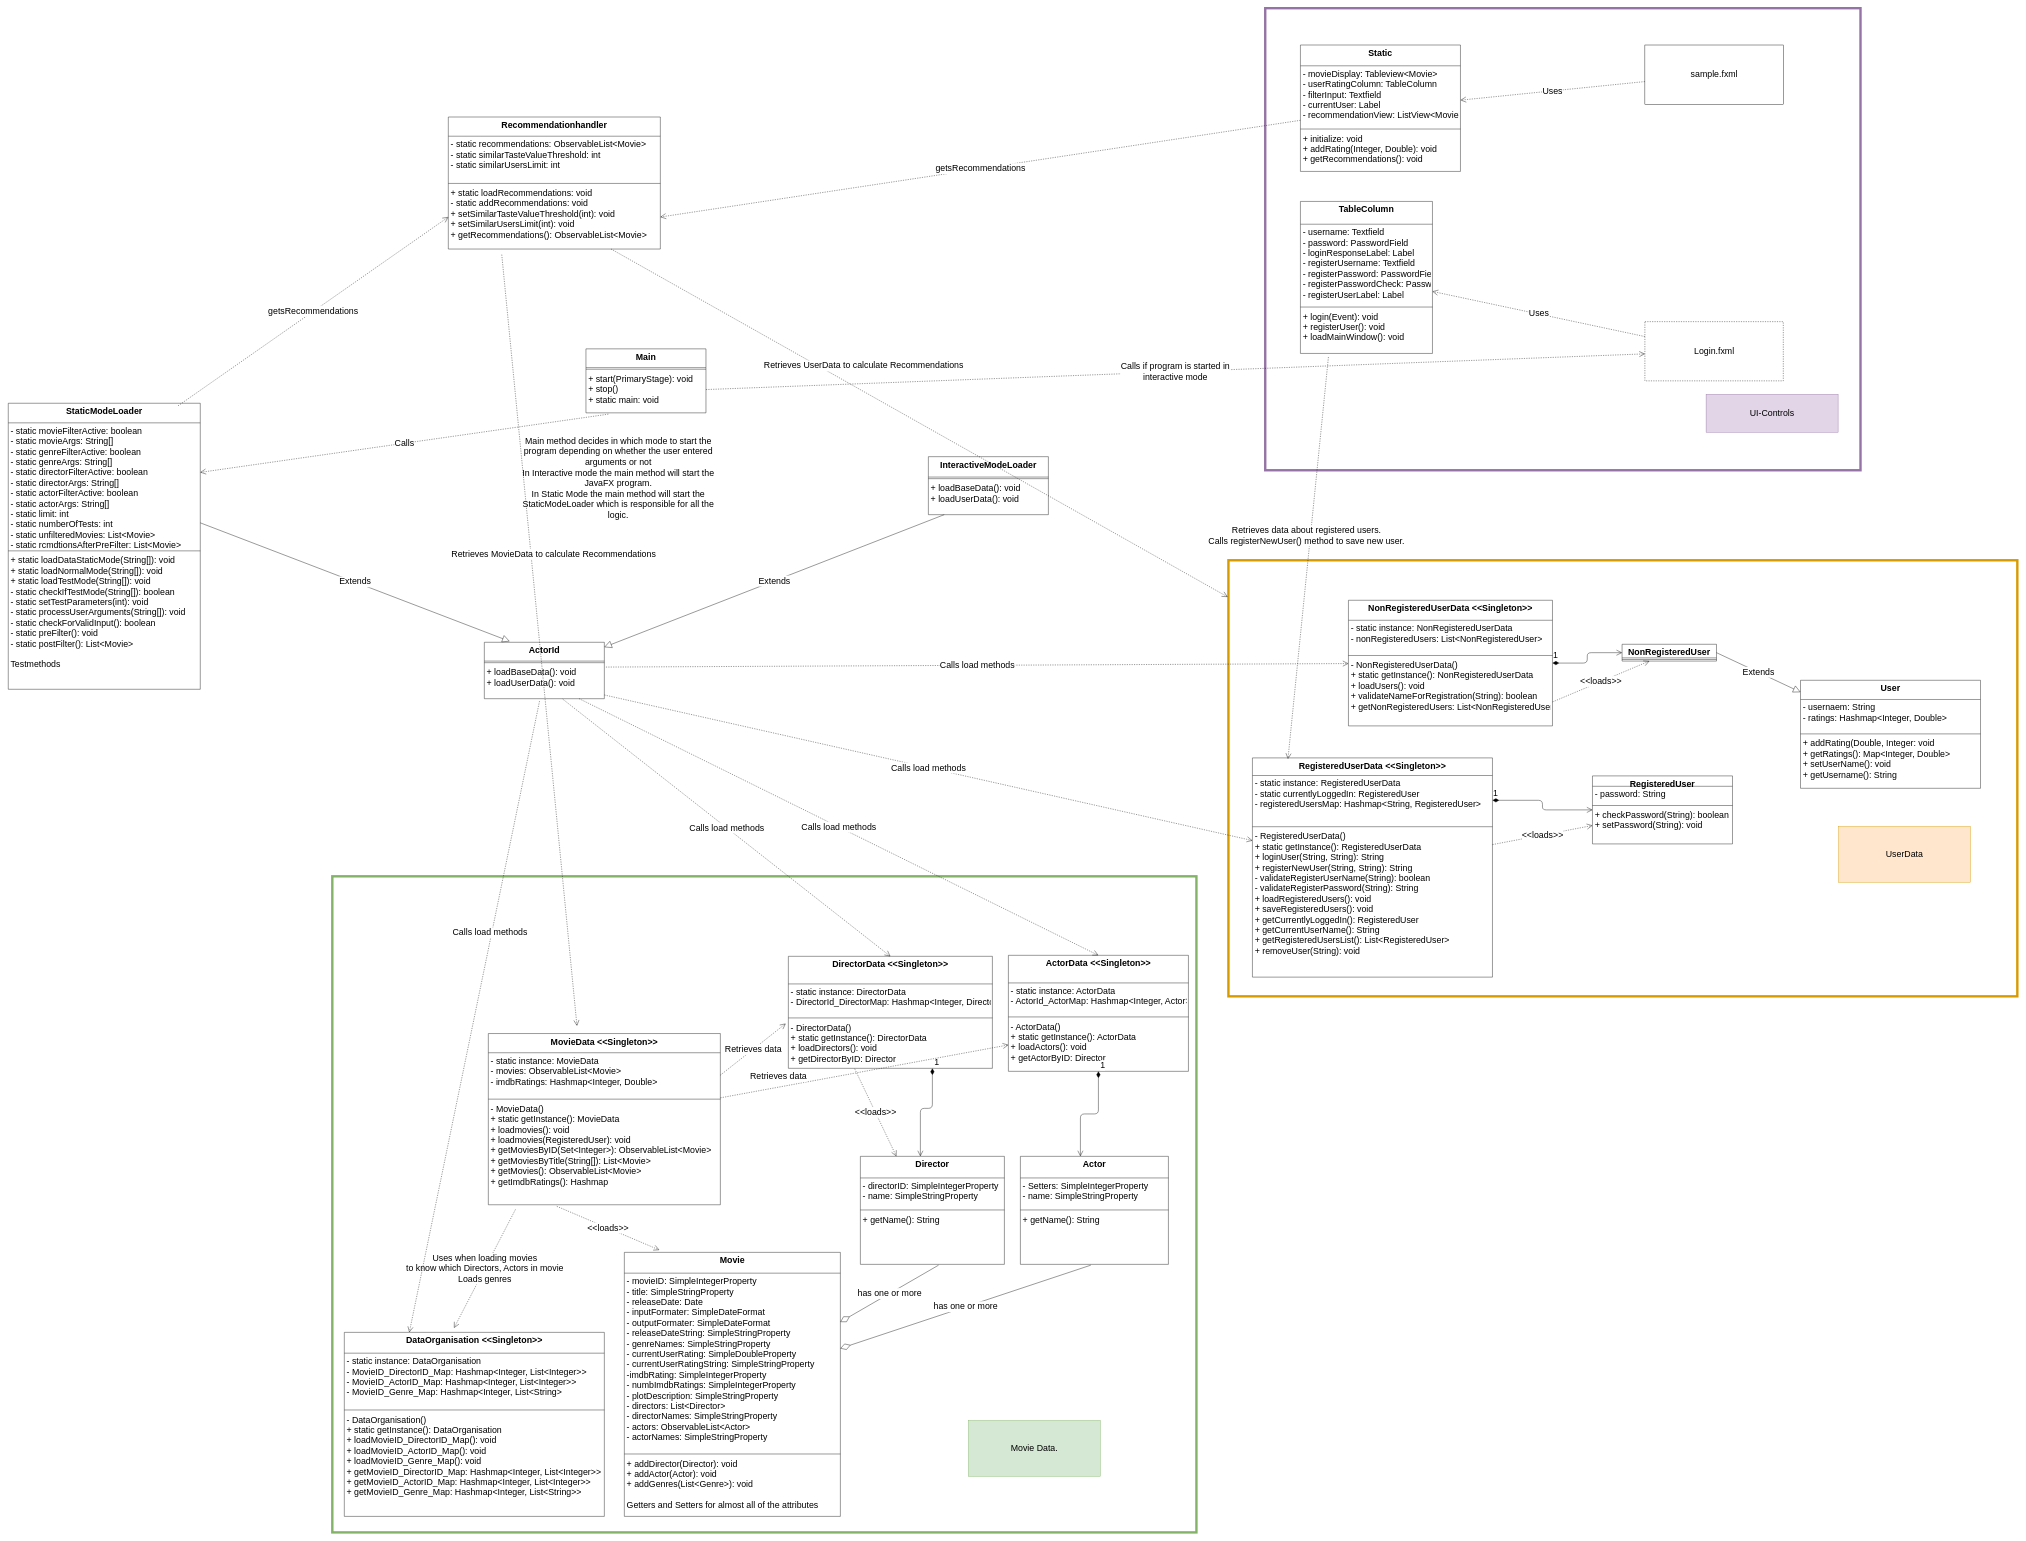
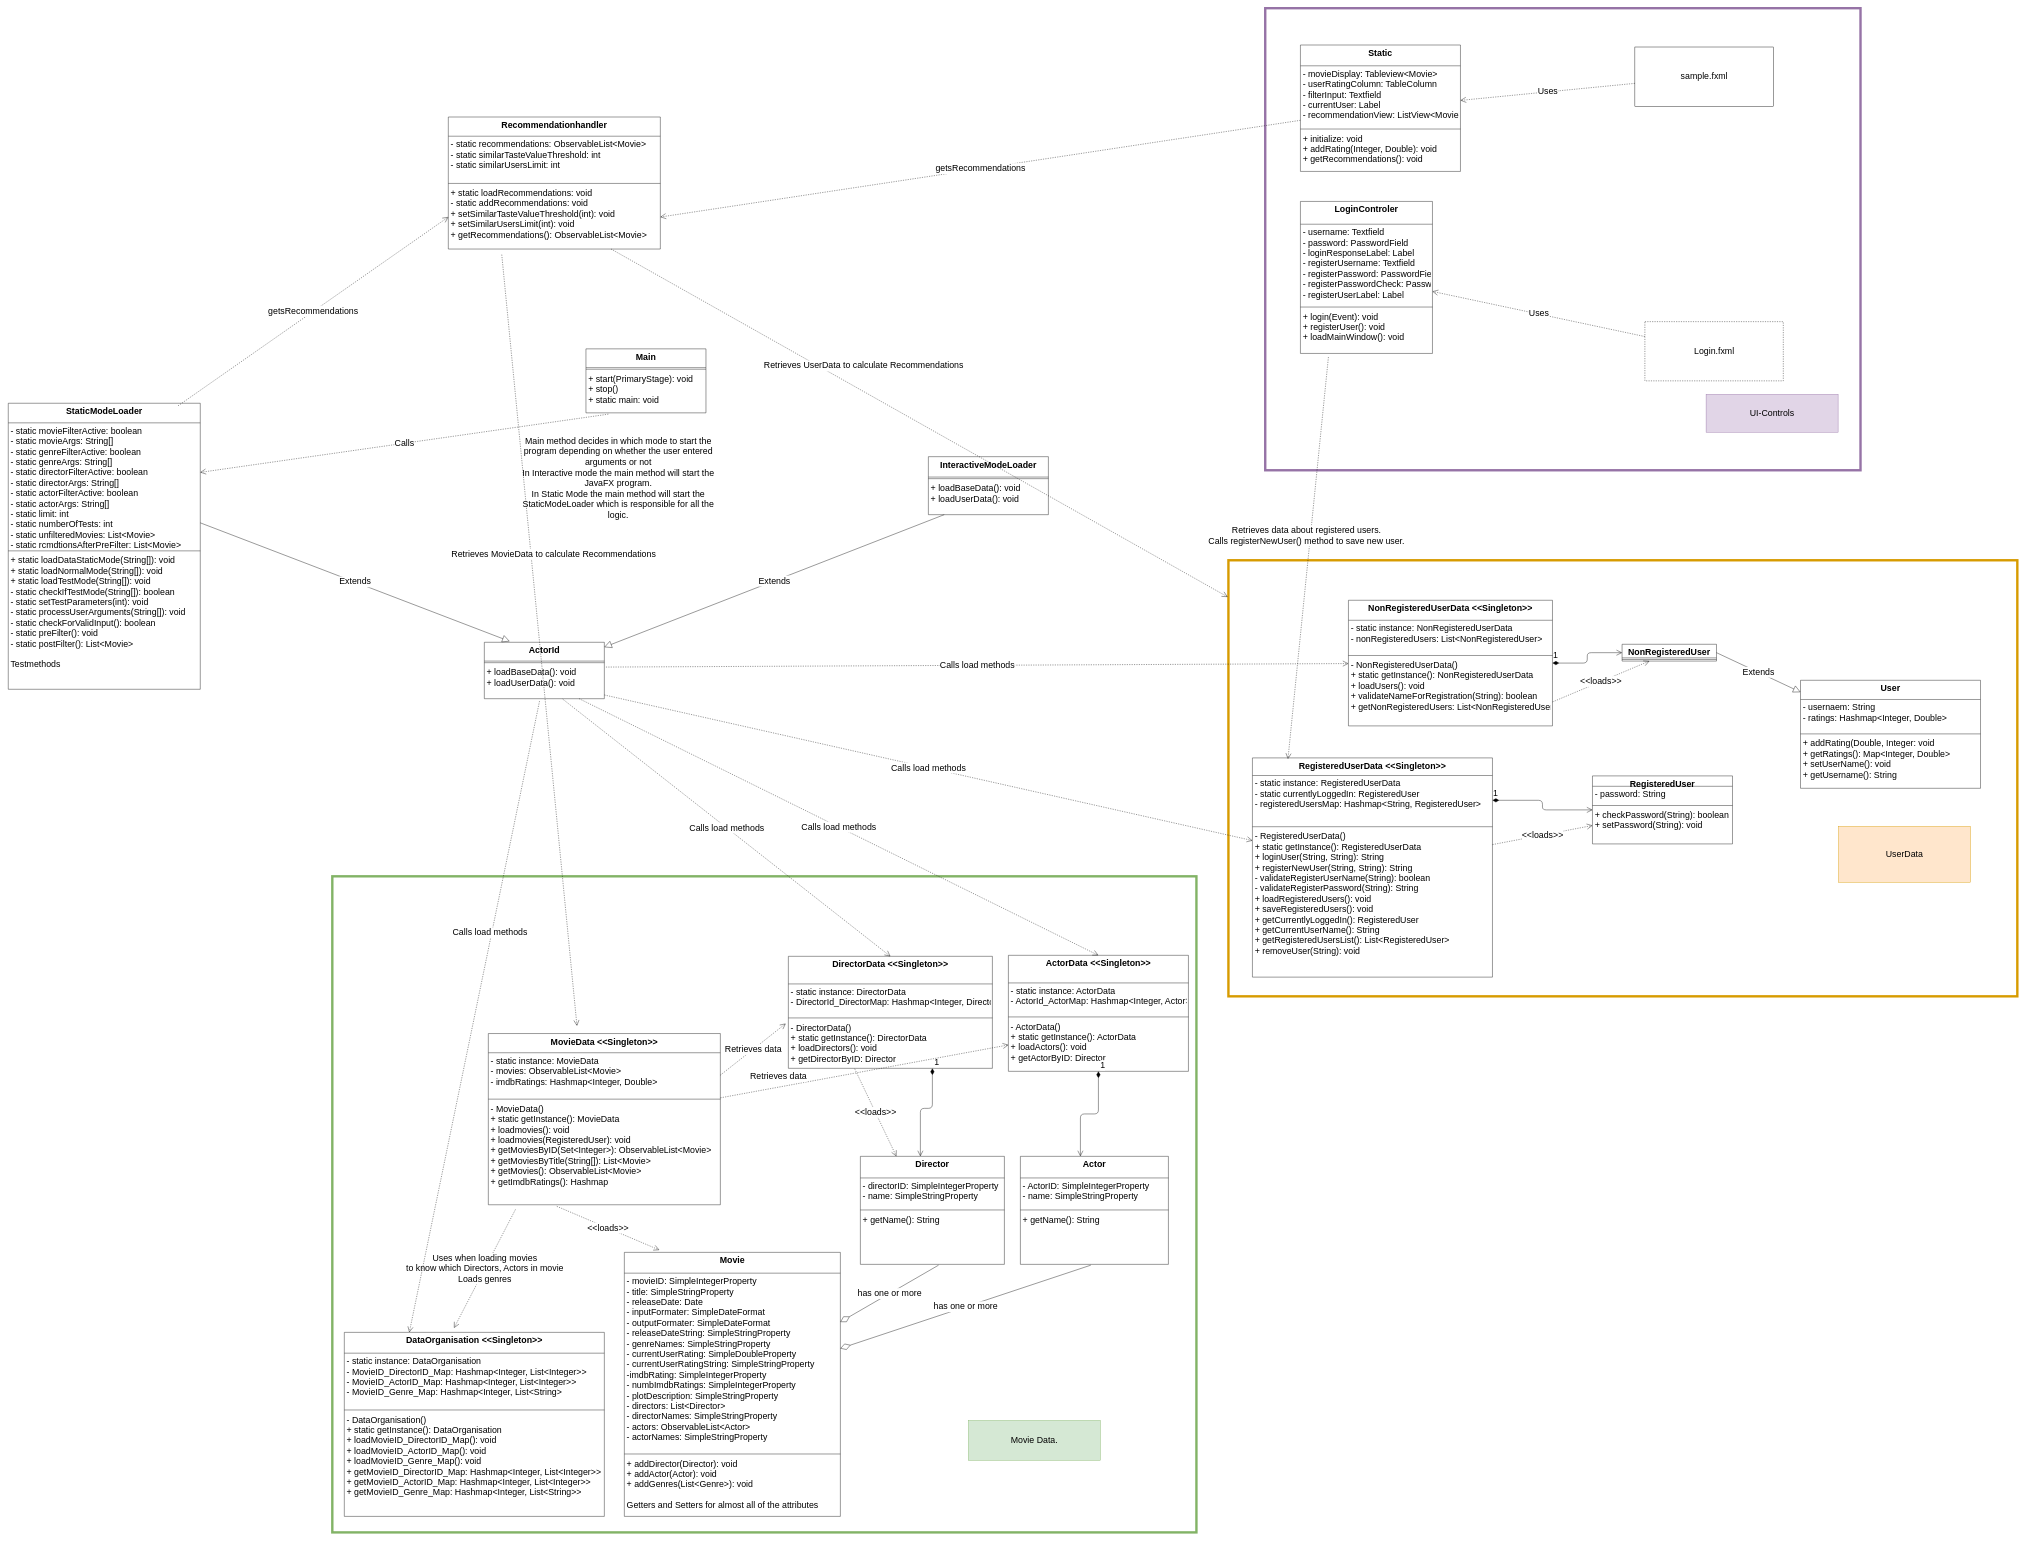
(1714, 75) -> (1704, 77)
(1366, 209) -> (1366, 209)
(1214, 370) -> none
(1096, 1186) -> (1096, 1186)
(1034, 1448) -> (1034, 1440)
